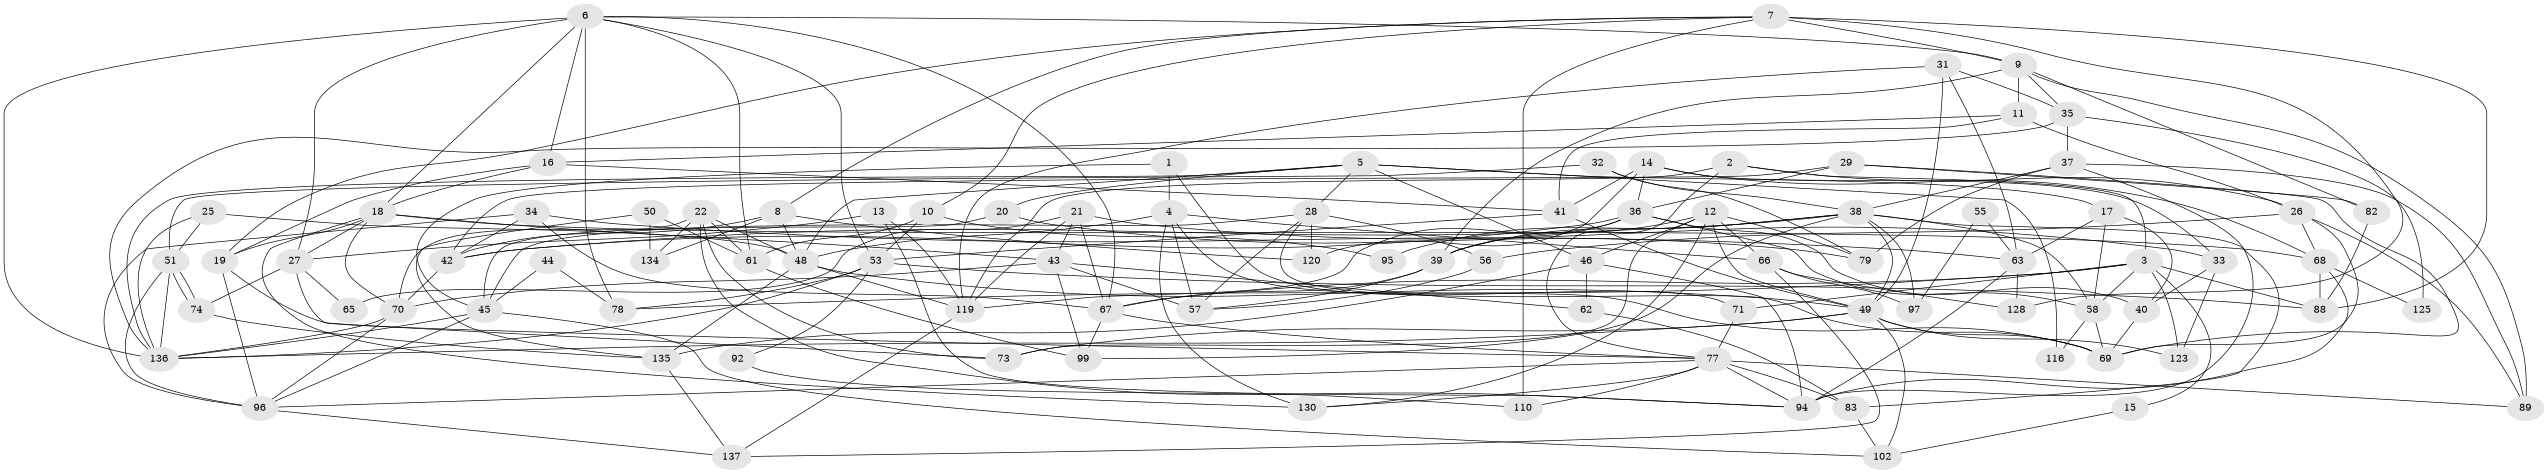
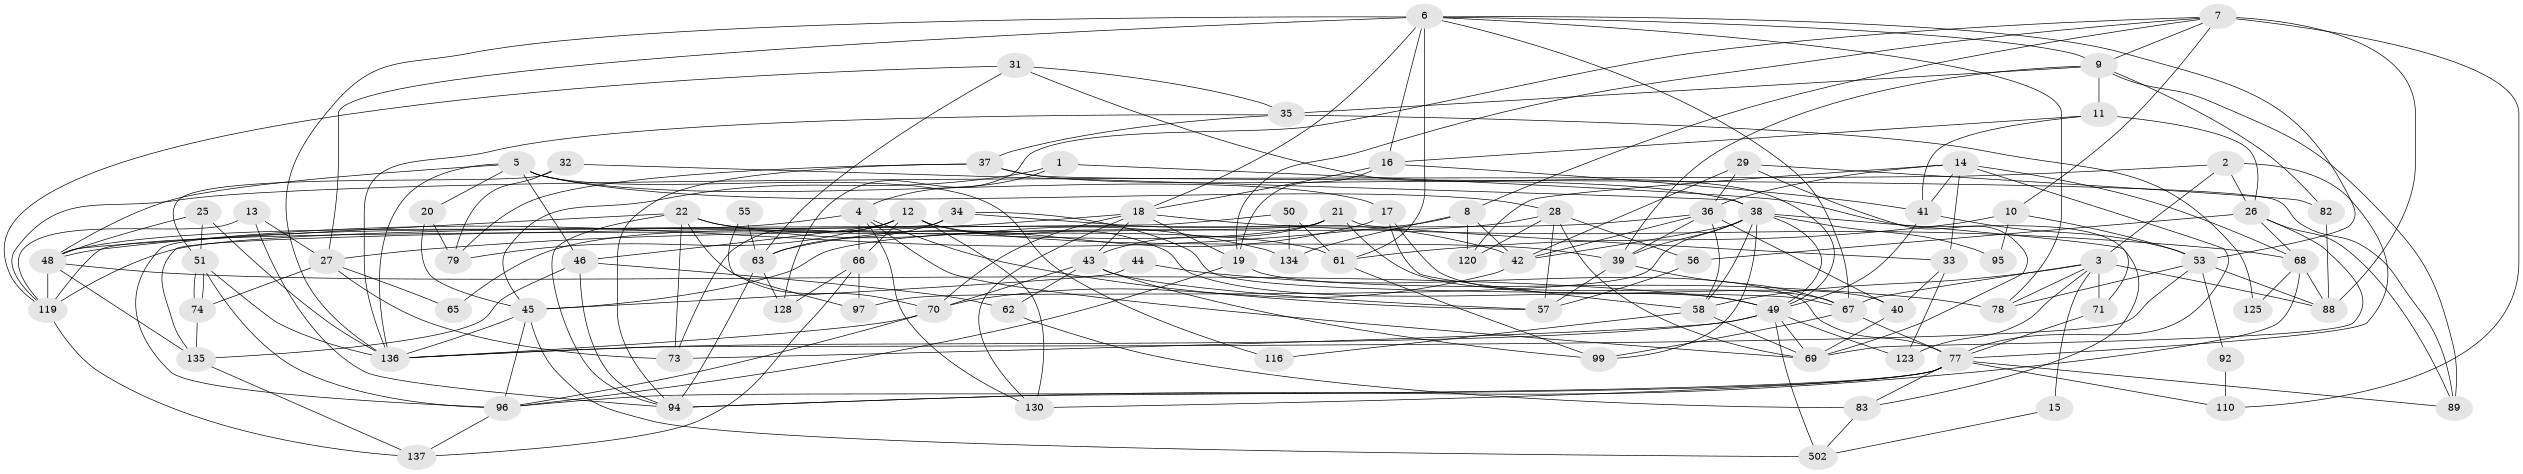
none -> (2207, 243)
(1882, 457) -> (1818, 457)
